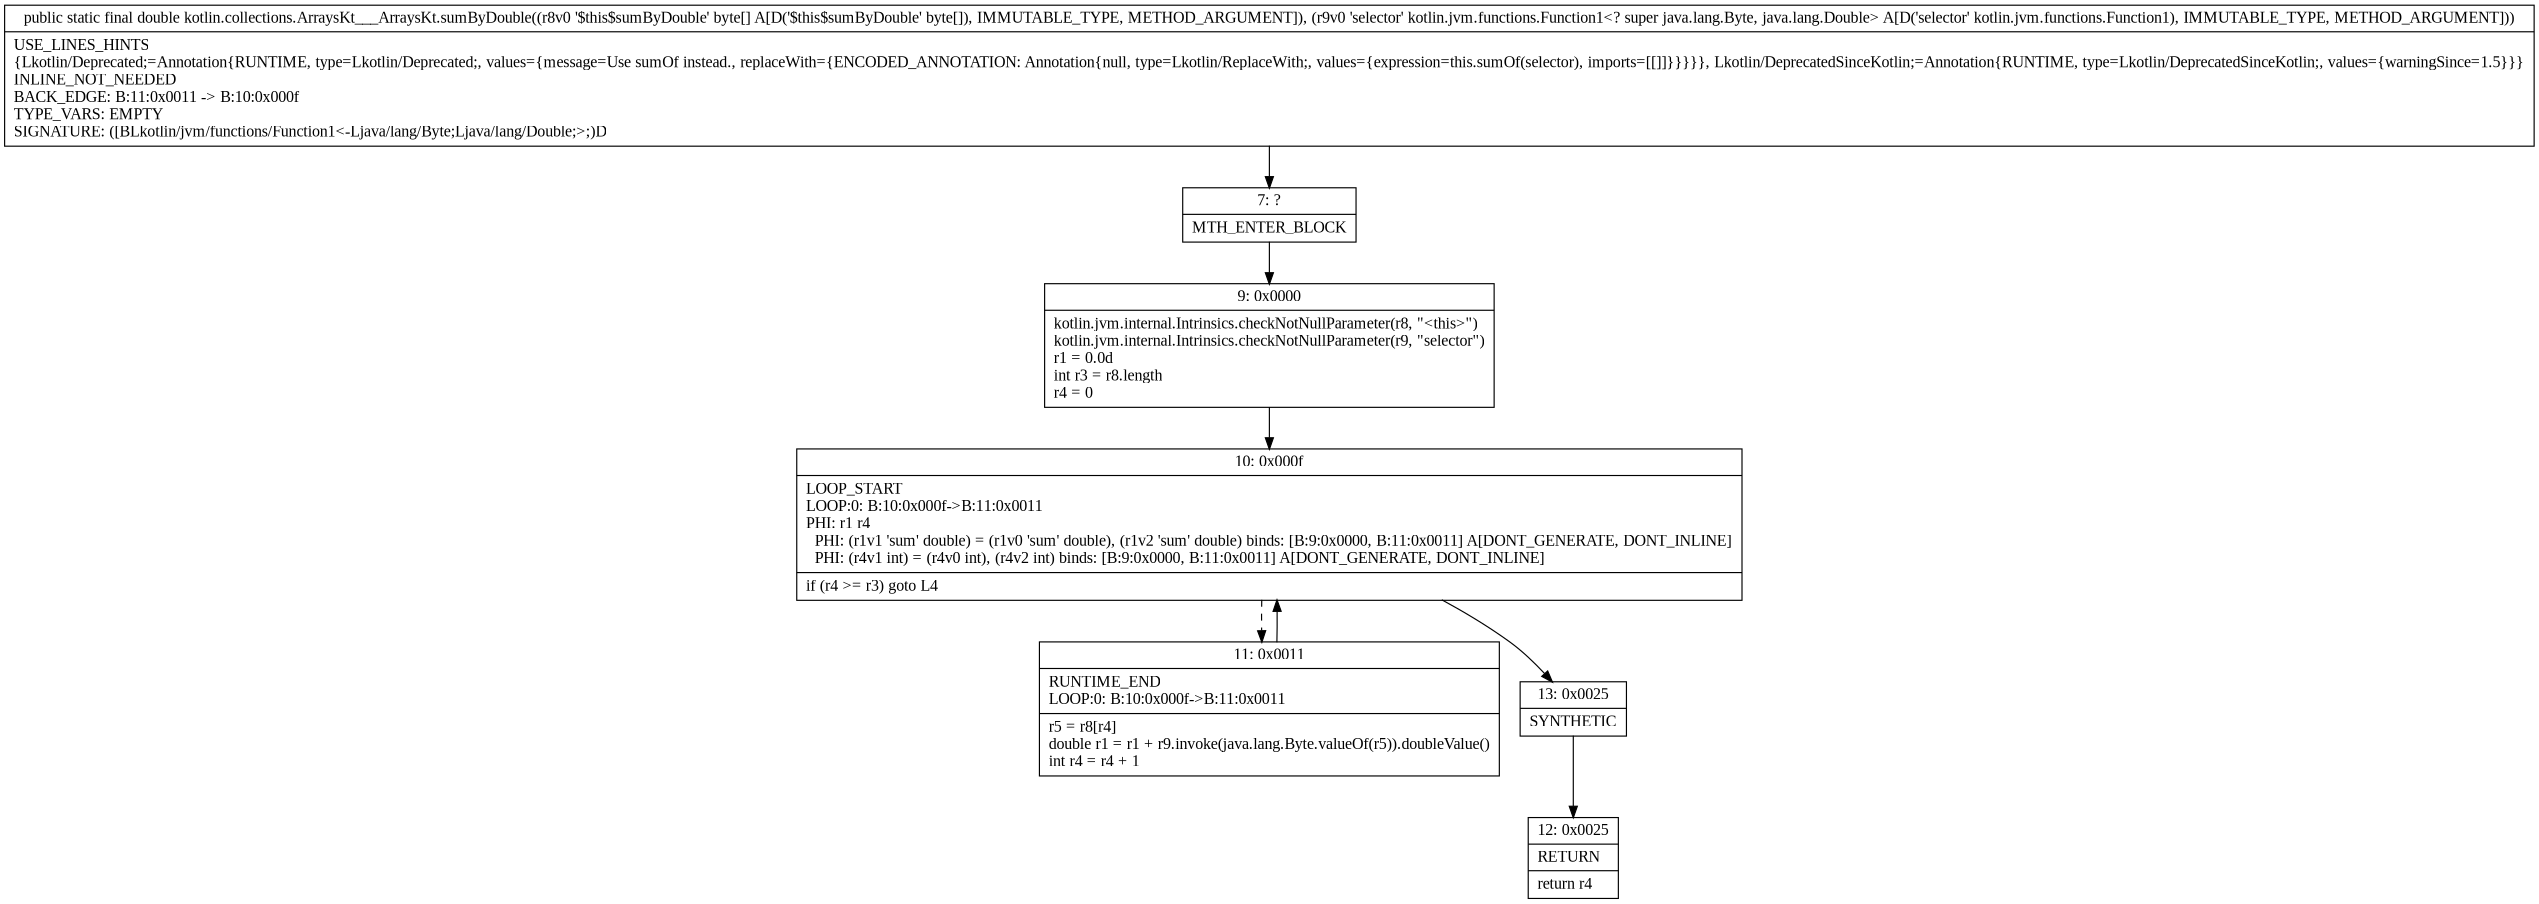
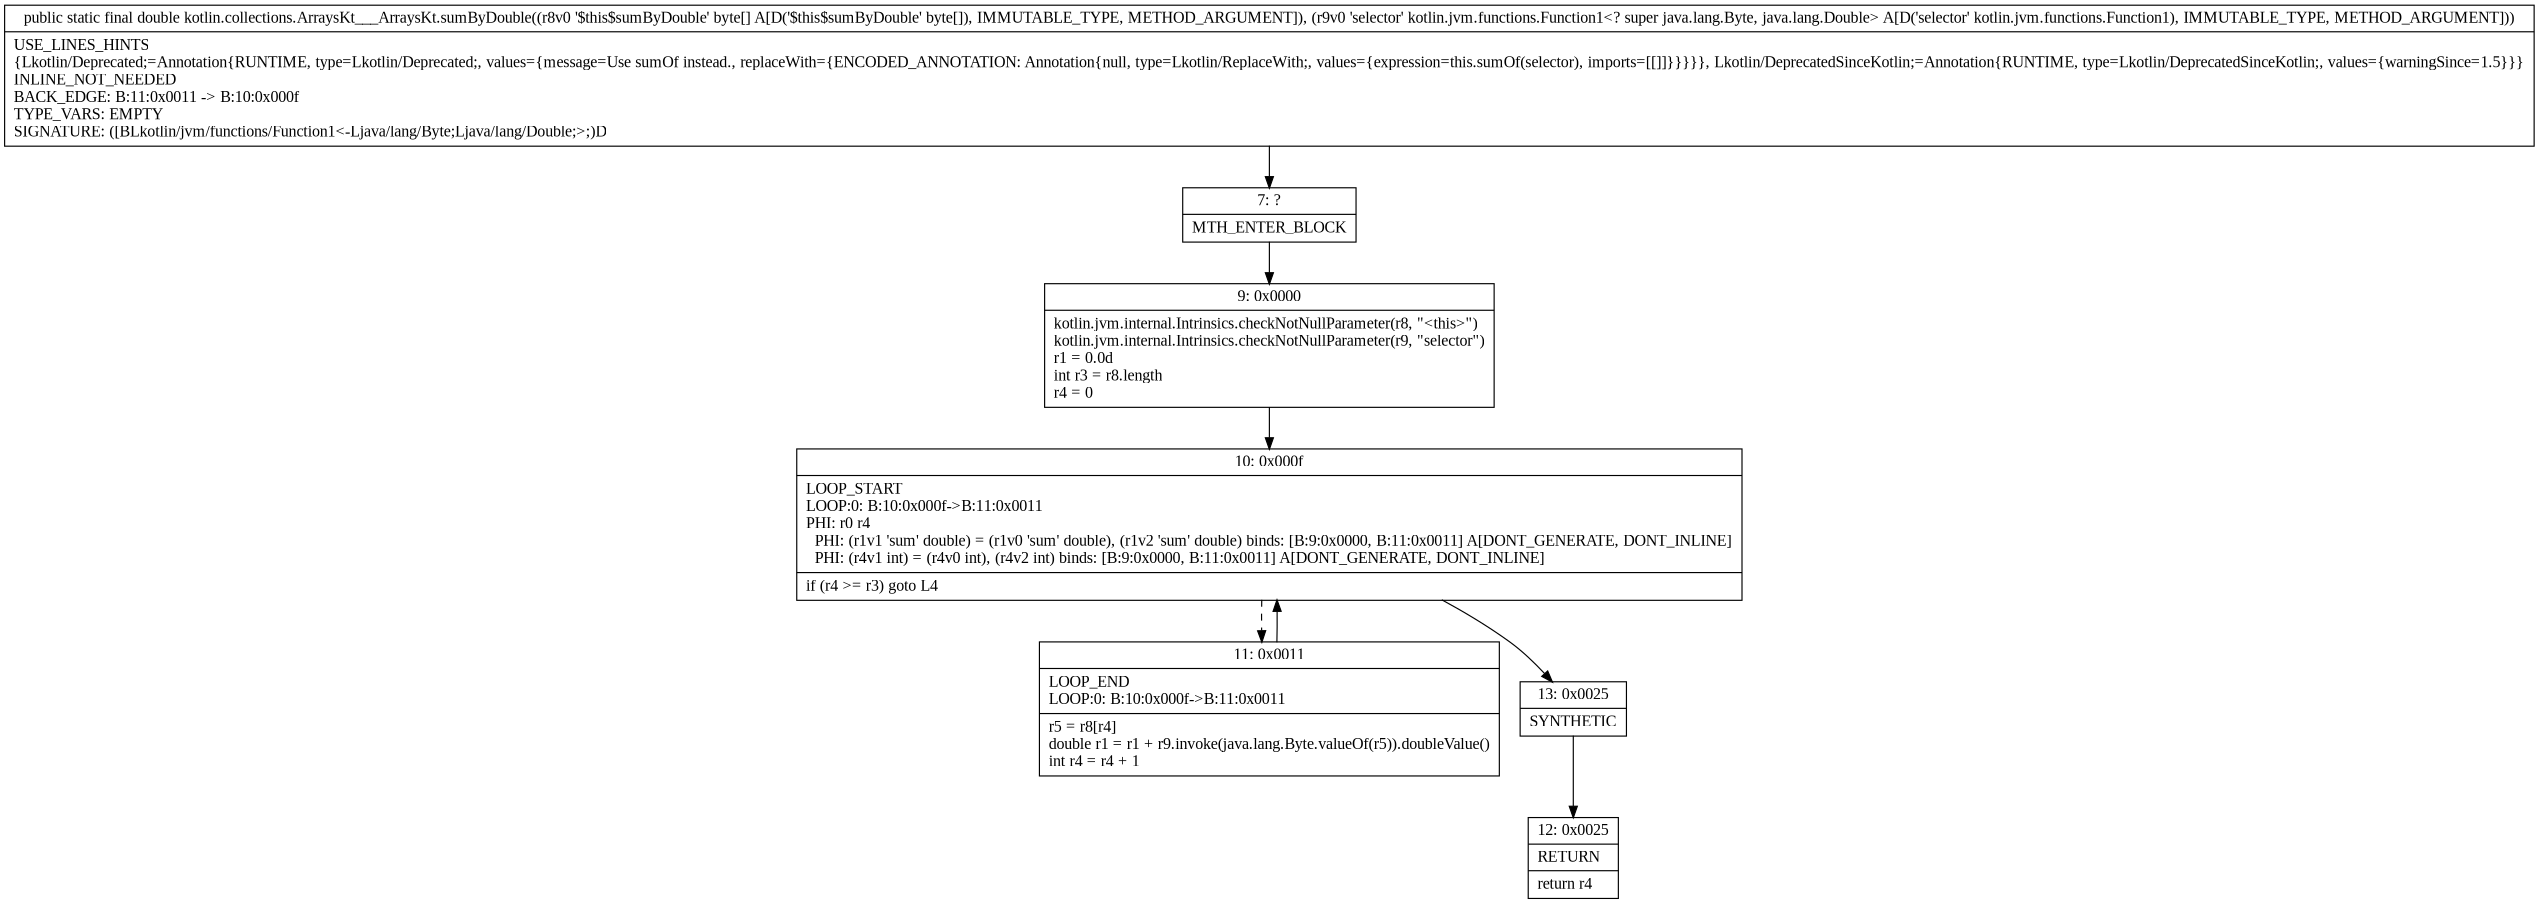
(841, 523) -> (841, 523)
(1105, 682) -> (1089, 682)
